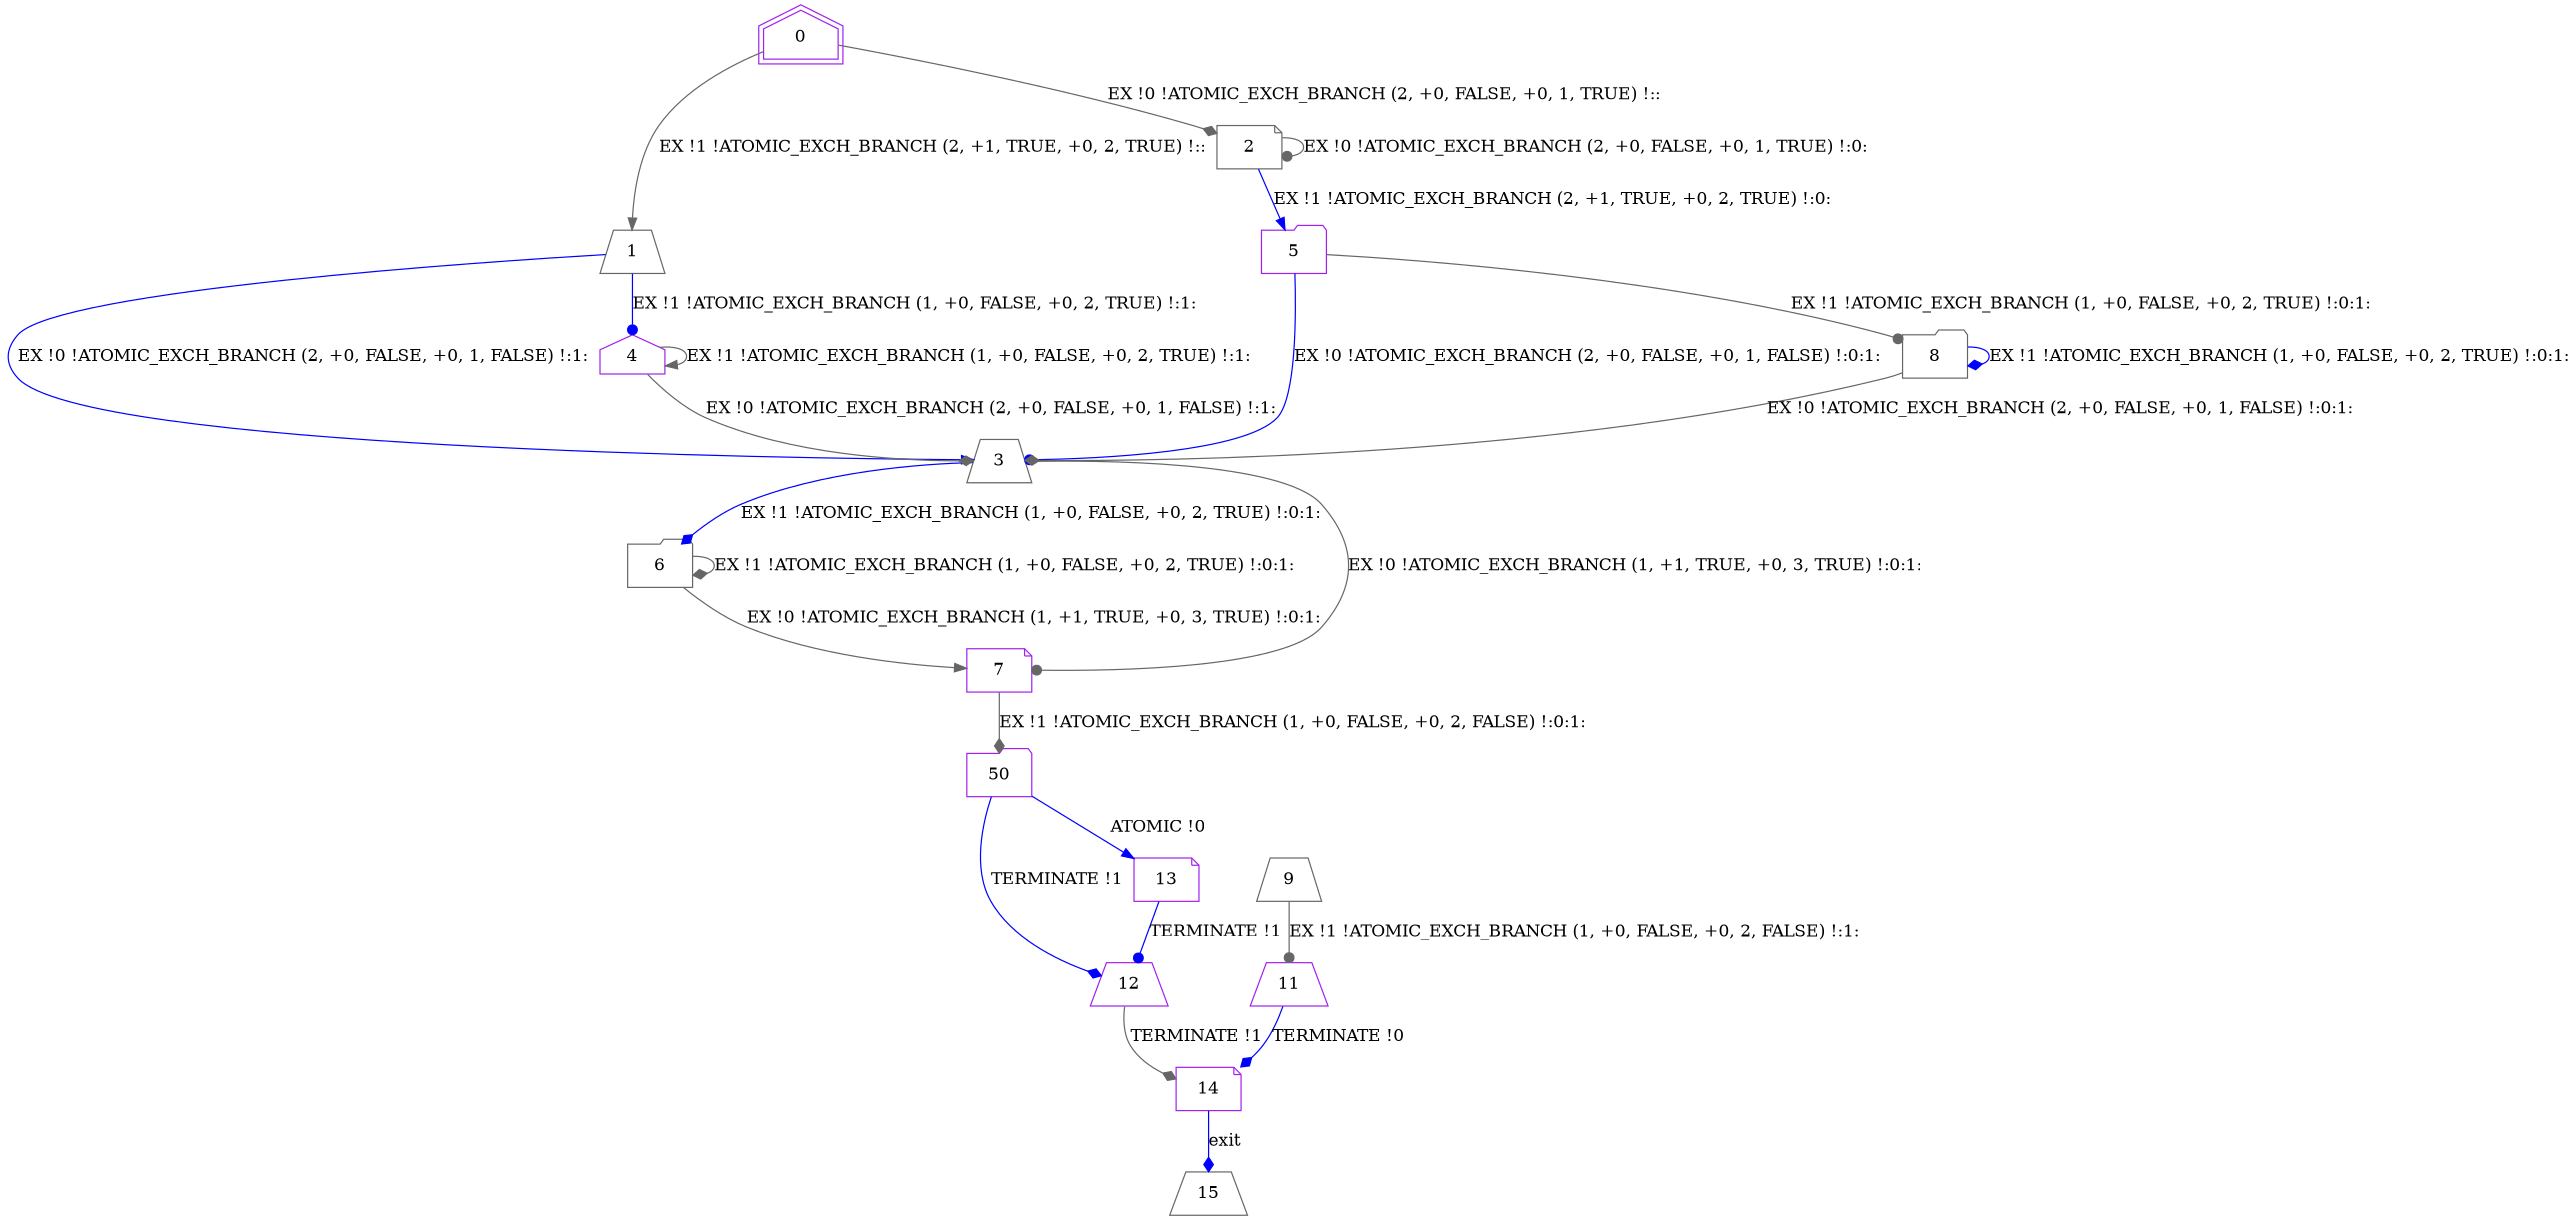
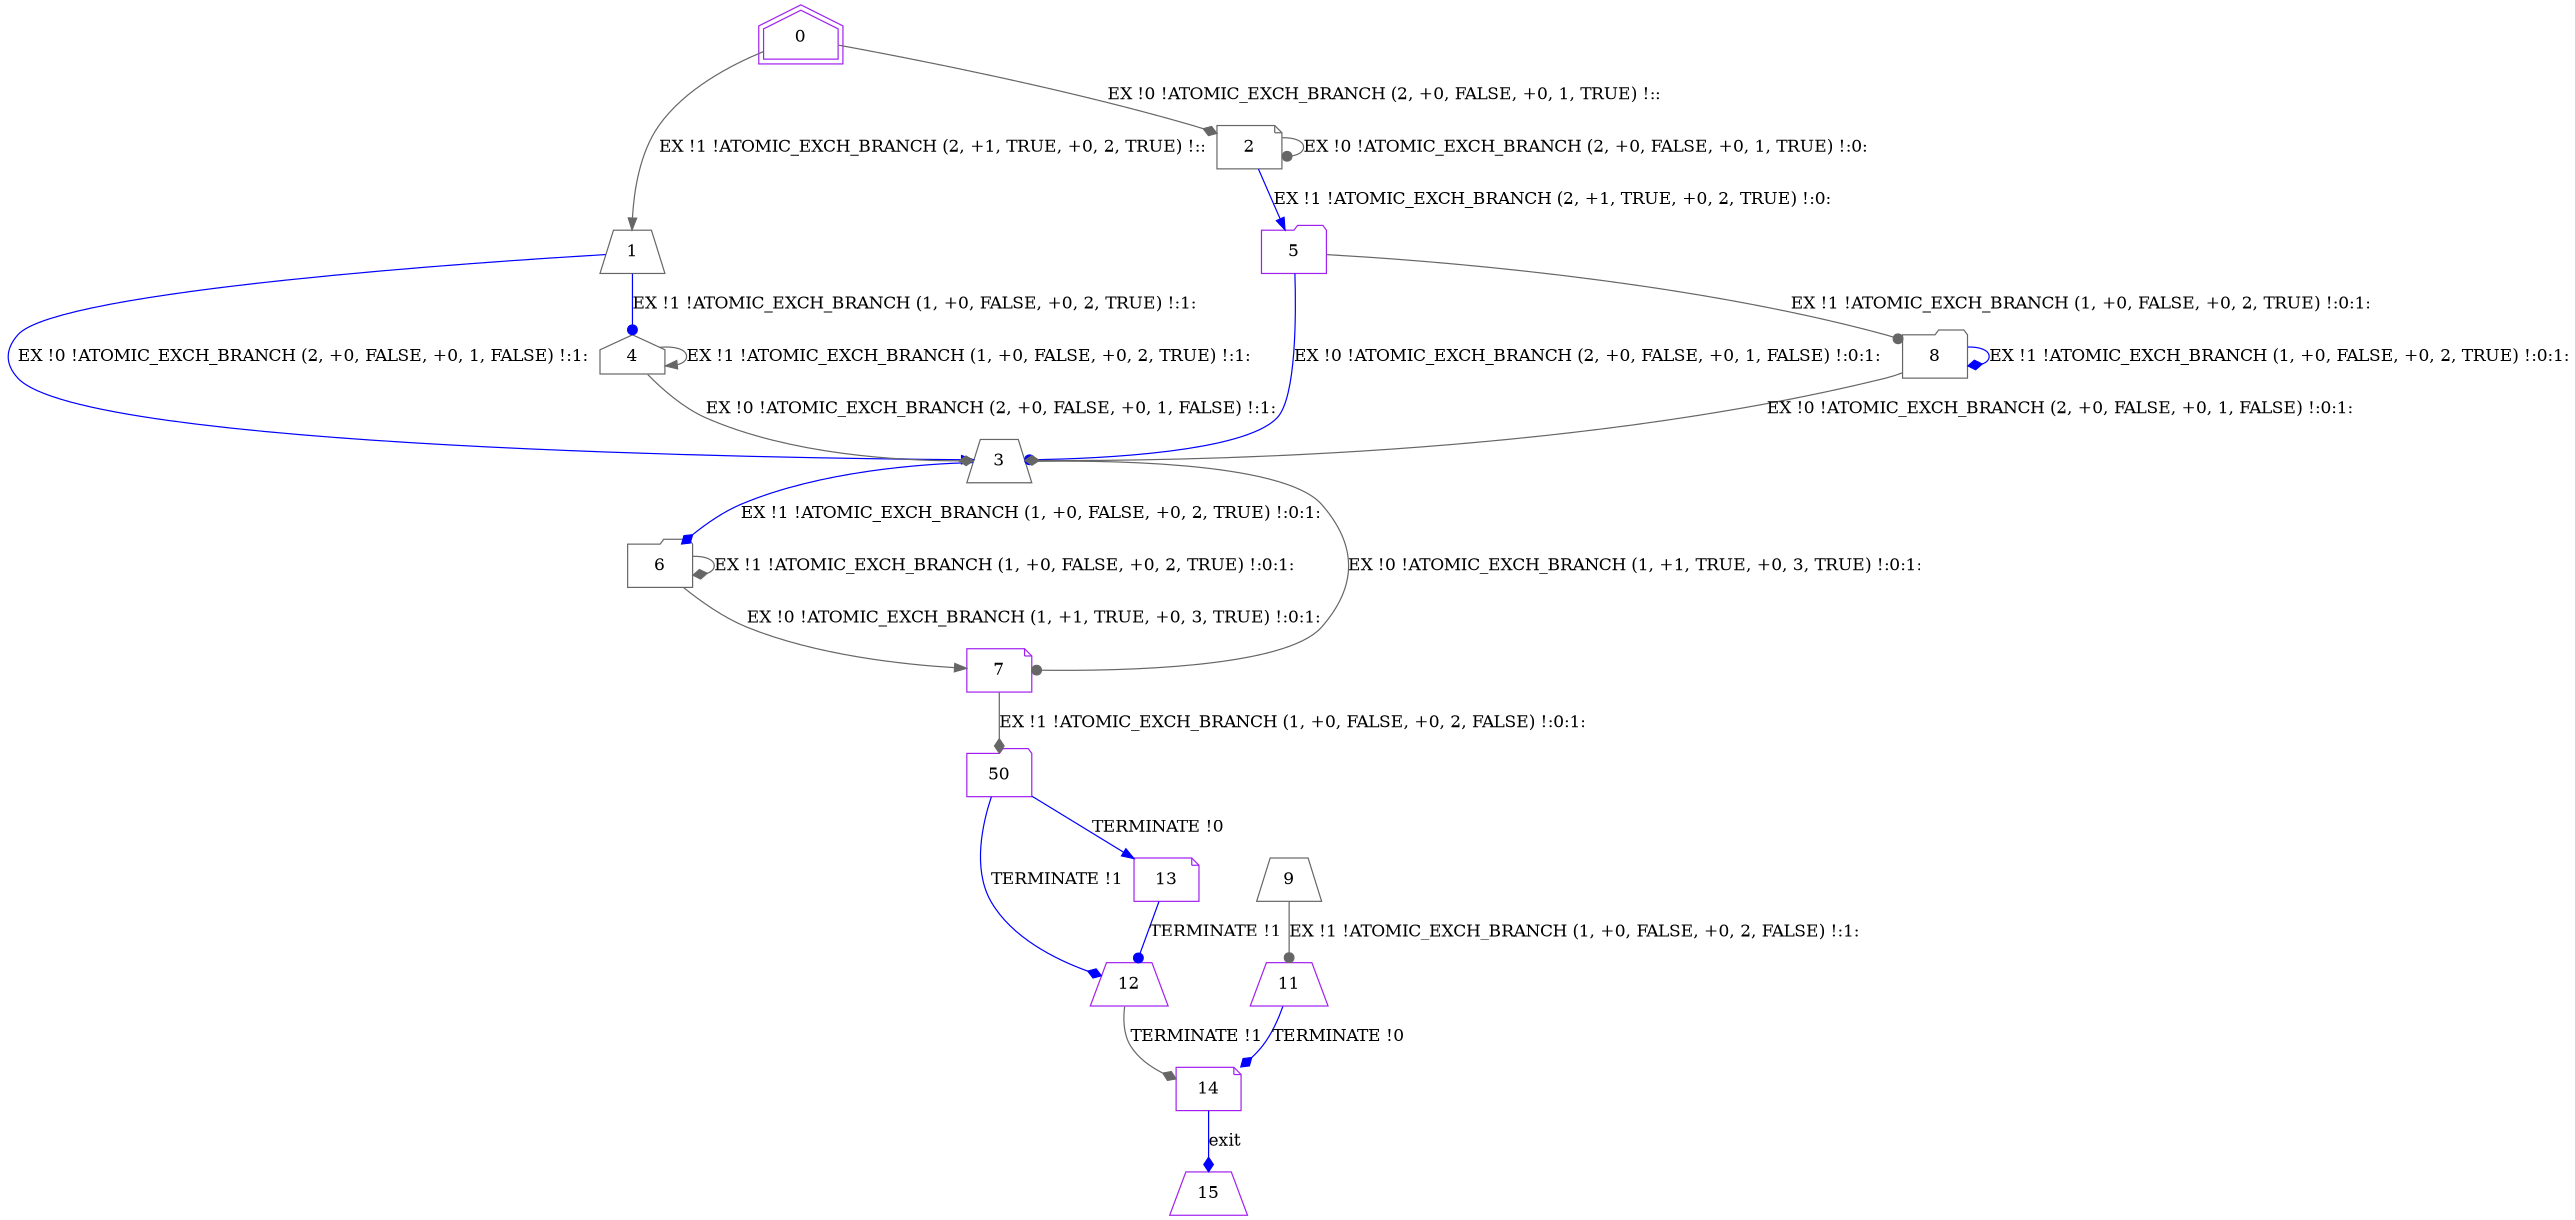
(632, 357) -> (632, 357)
(1158, 827) -> (1158, 827)
(1209, 1194) -> (1209, 1194)
